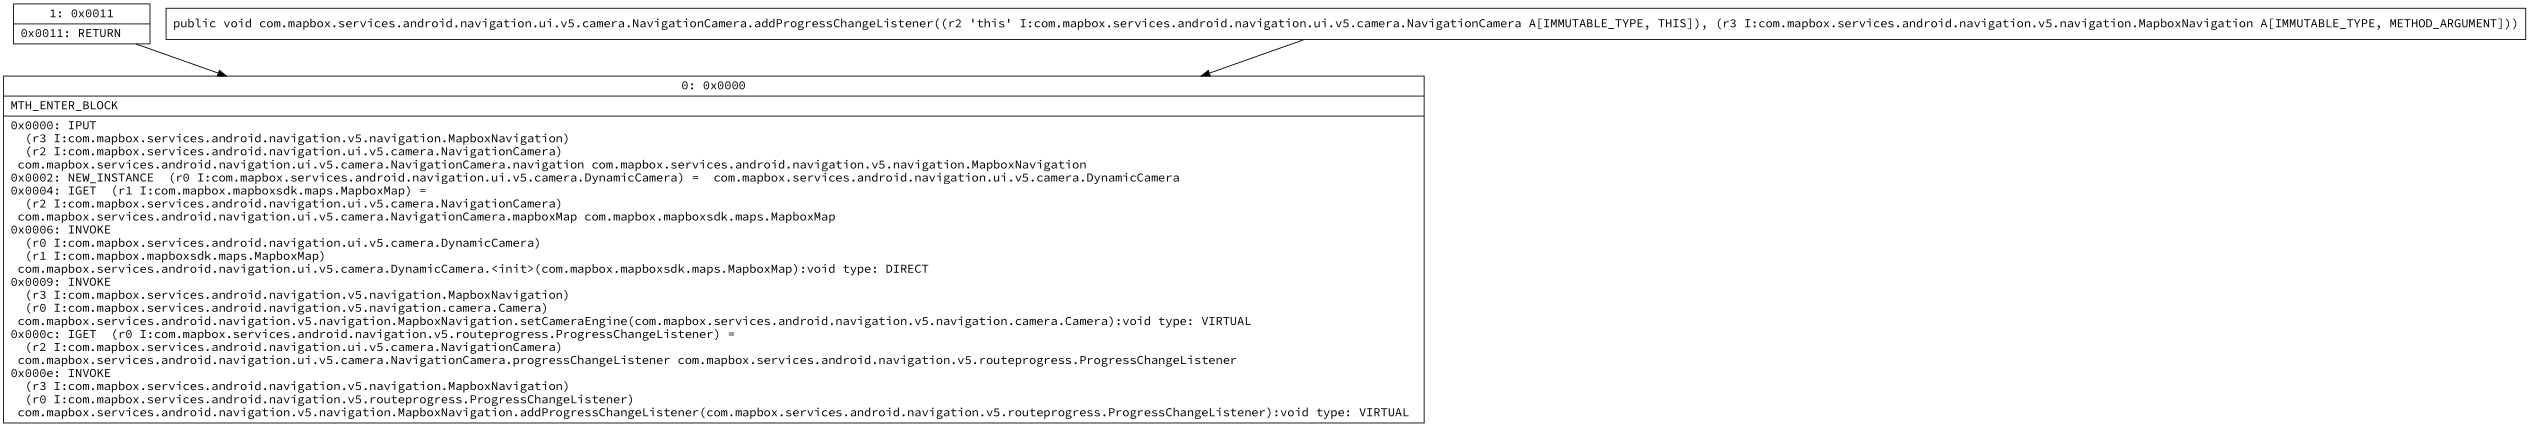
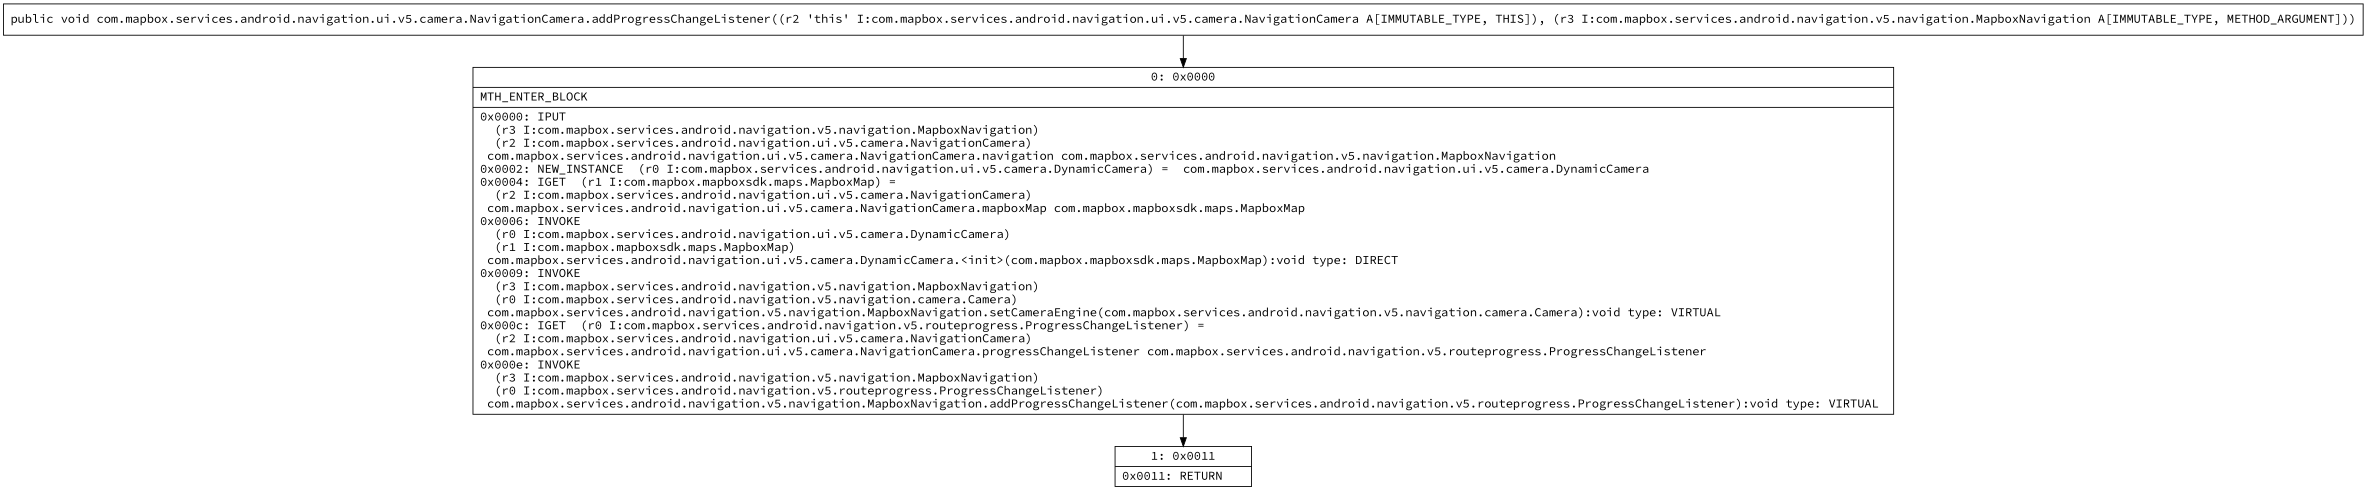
(177, 58) -> (1183, 426)
